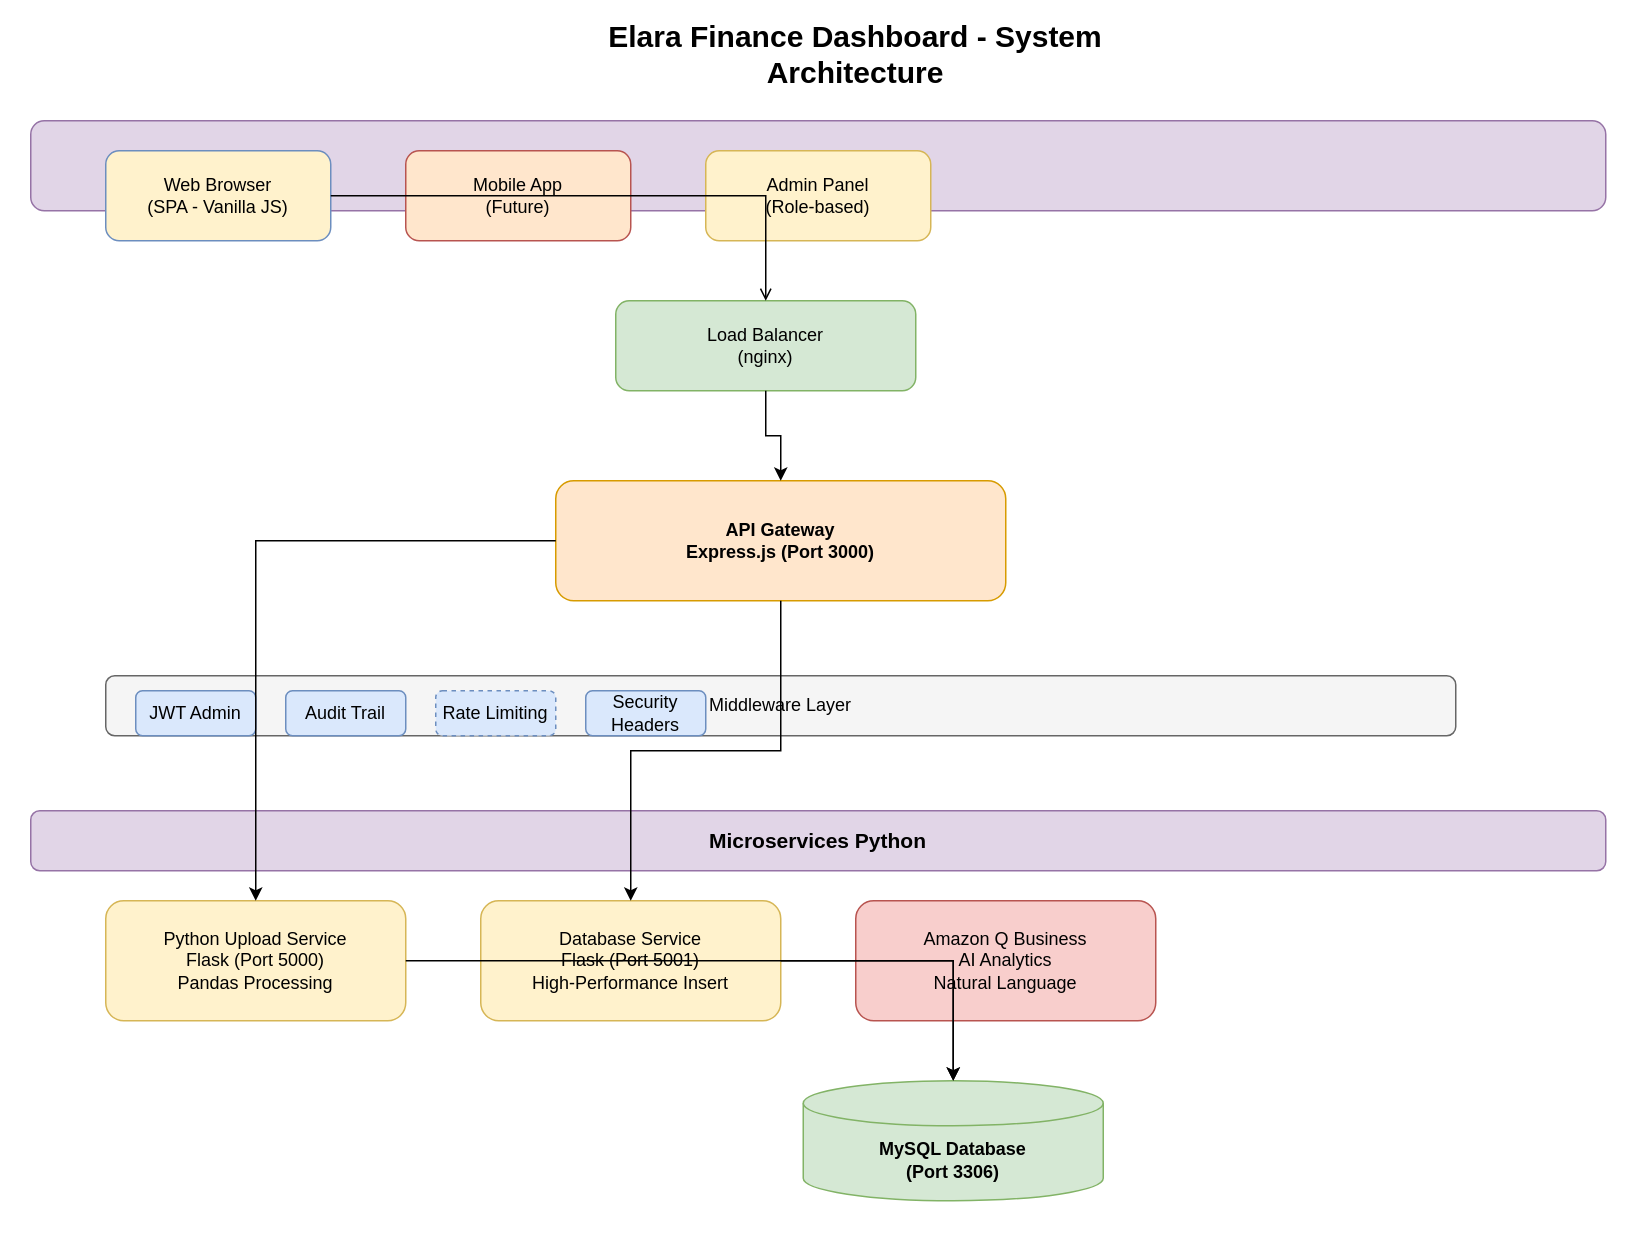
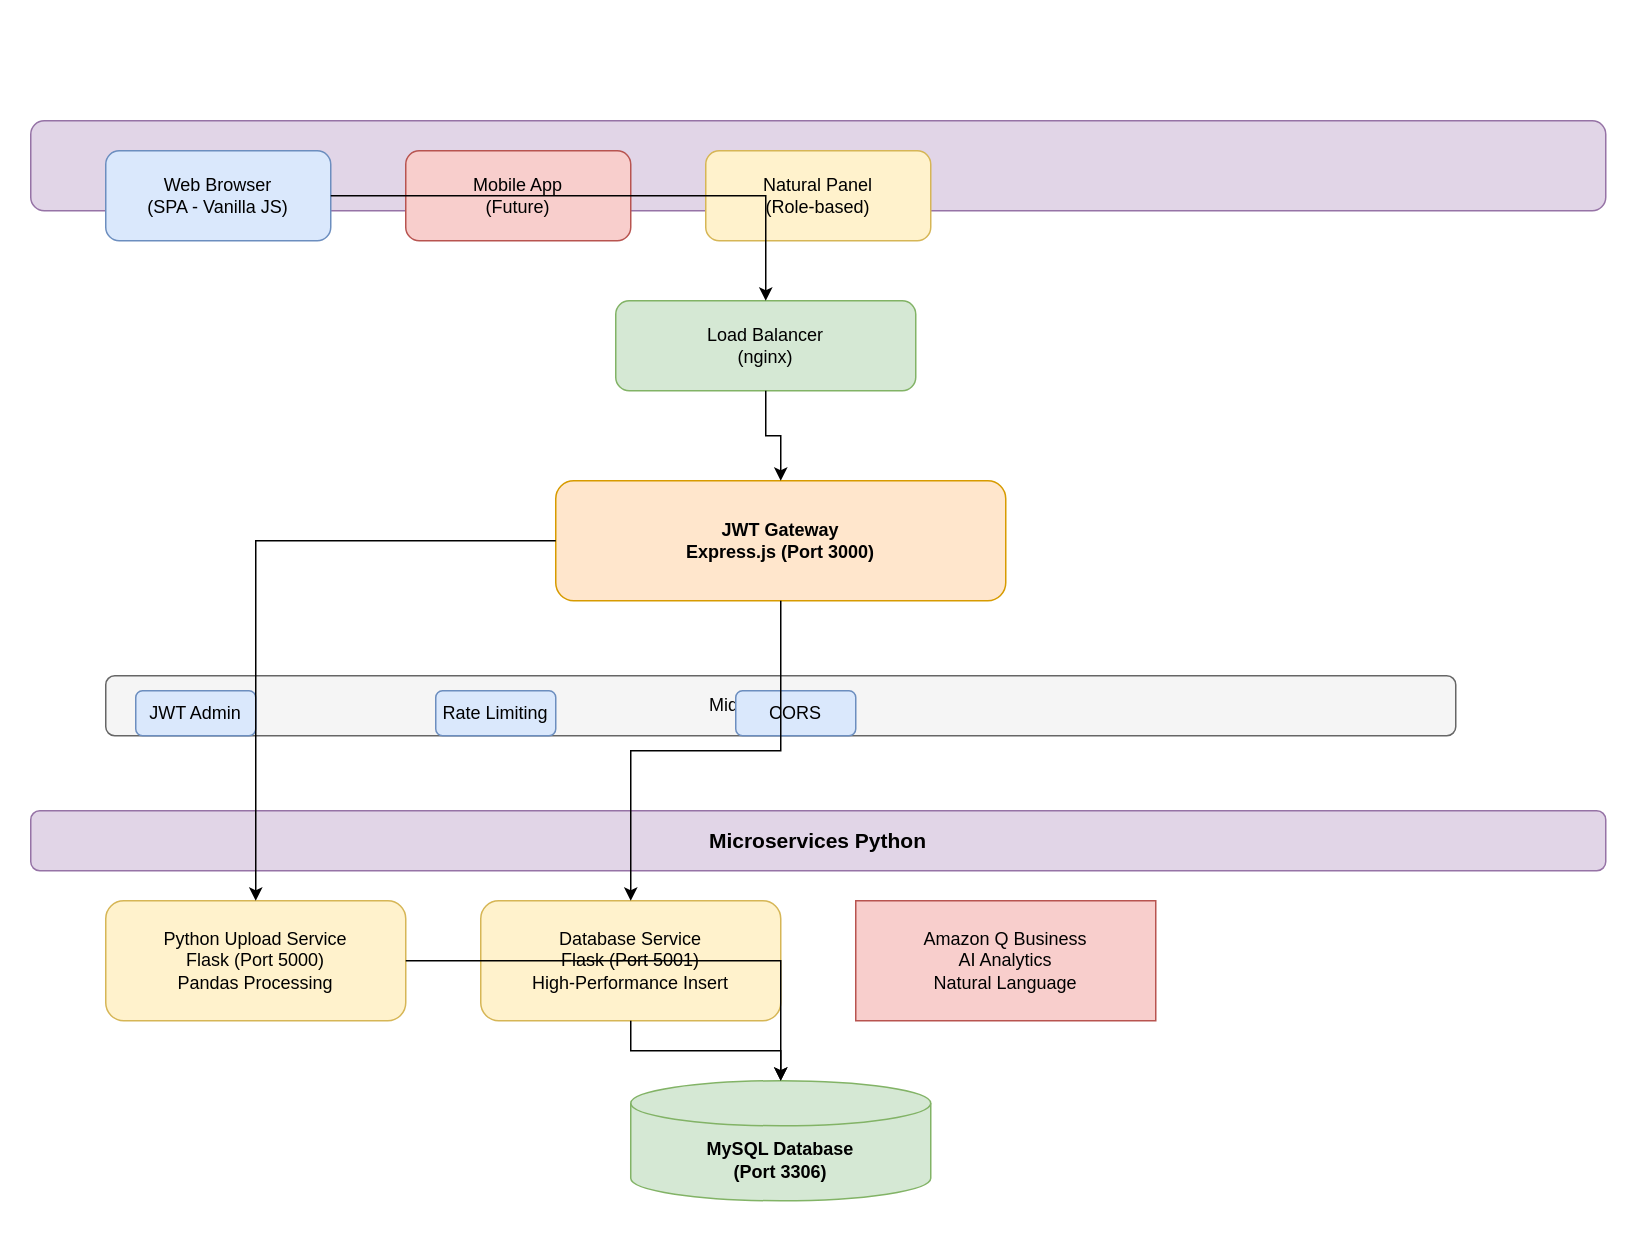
(856, 53) -> none
(218, 196) -> (218, 196)
(518, 196) -> (518, 196)
(818, 196) -> (818, 196)
(766, 291) -> (766, 289)
(781, 541) -> (781, 541)
(346, 713) -> none
(496, 713) -> (496, 713)
(646, 713) -> none
none -> (796, 713)
(1006, 961) -> (1006, 961)
(953, 1141) -> (781, 1141)
